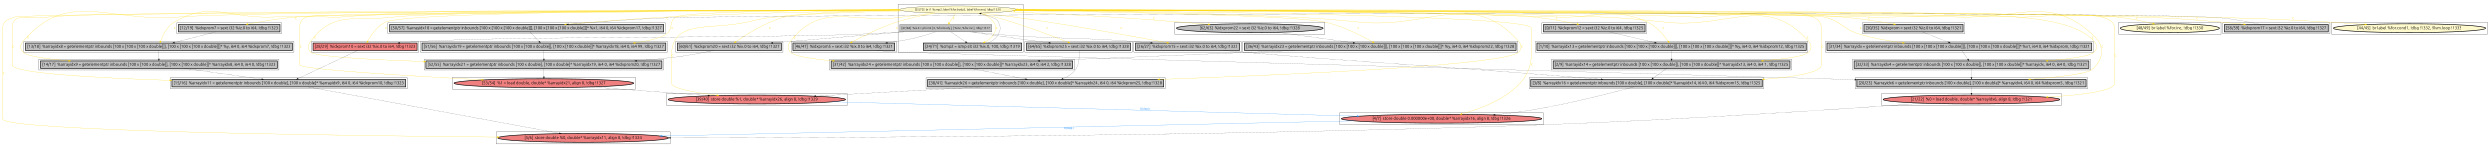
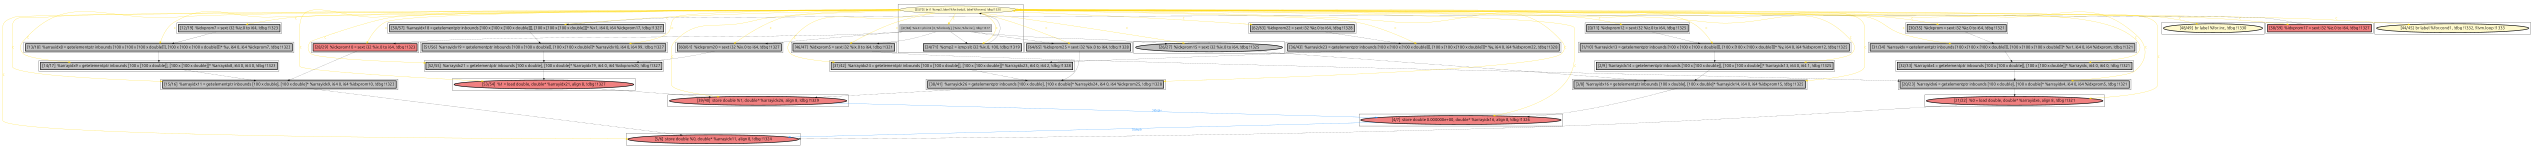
(1250, 28) -> (1302, 28)
(2276, 28) -> (2319, 28)
(1187, 47) -> (1209, 47)
